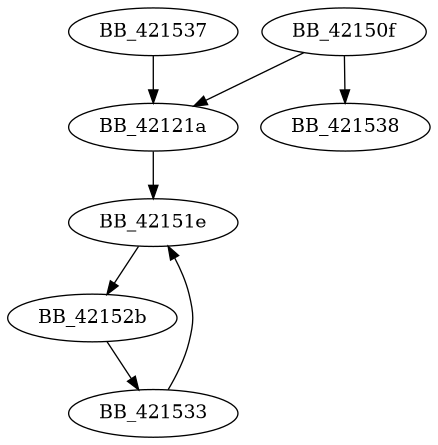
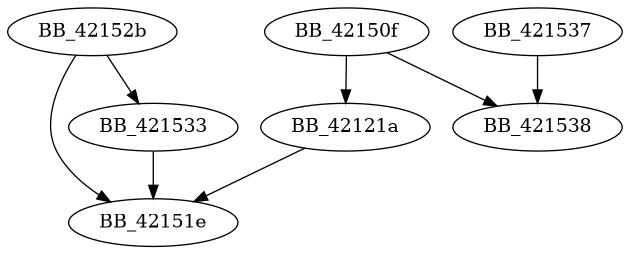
(153, 73) -> (538, 73)
(126, 265) -> (51, 132)
